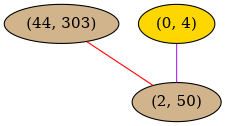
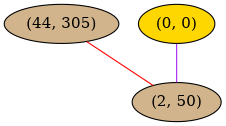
(62, 24) -> (62, 24)
(177, 24) -> (177, 24)
